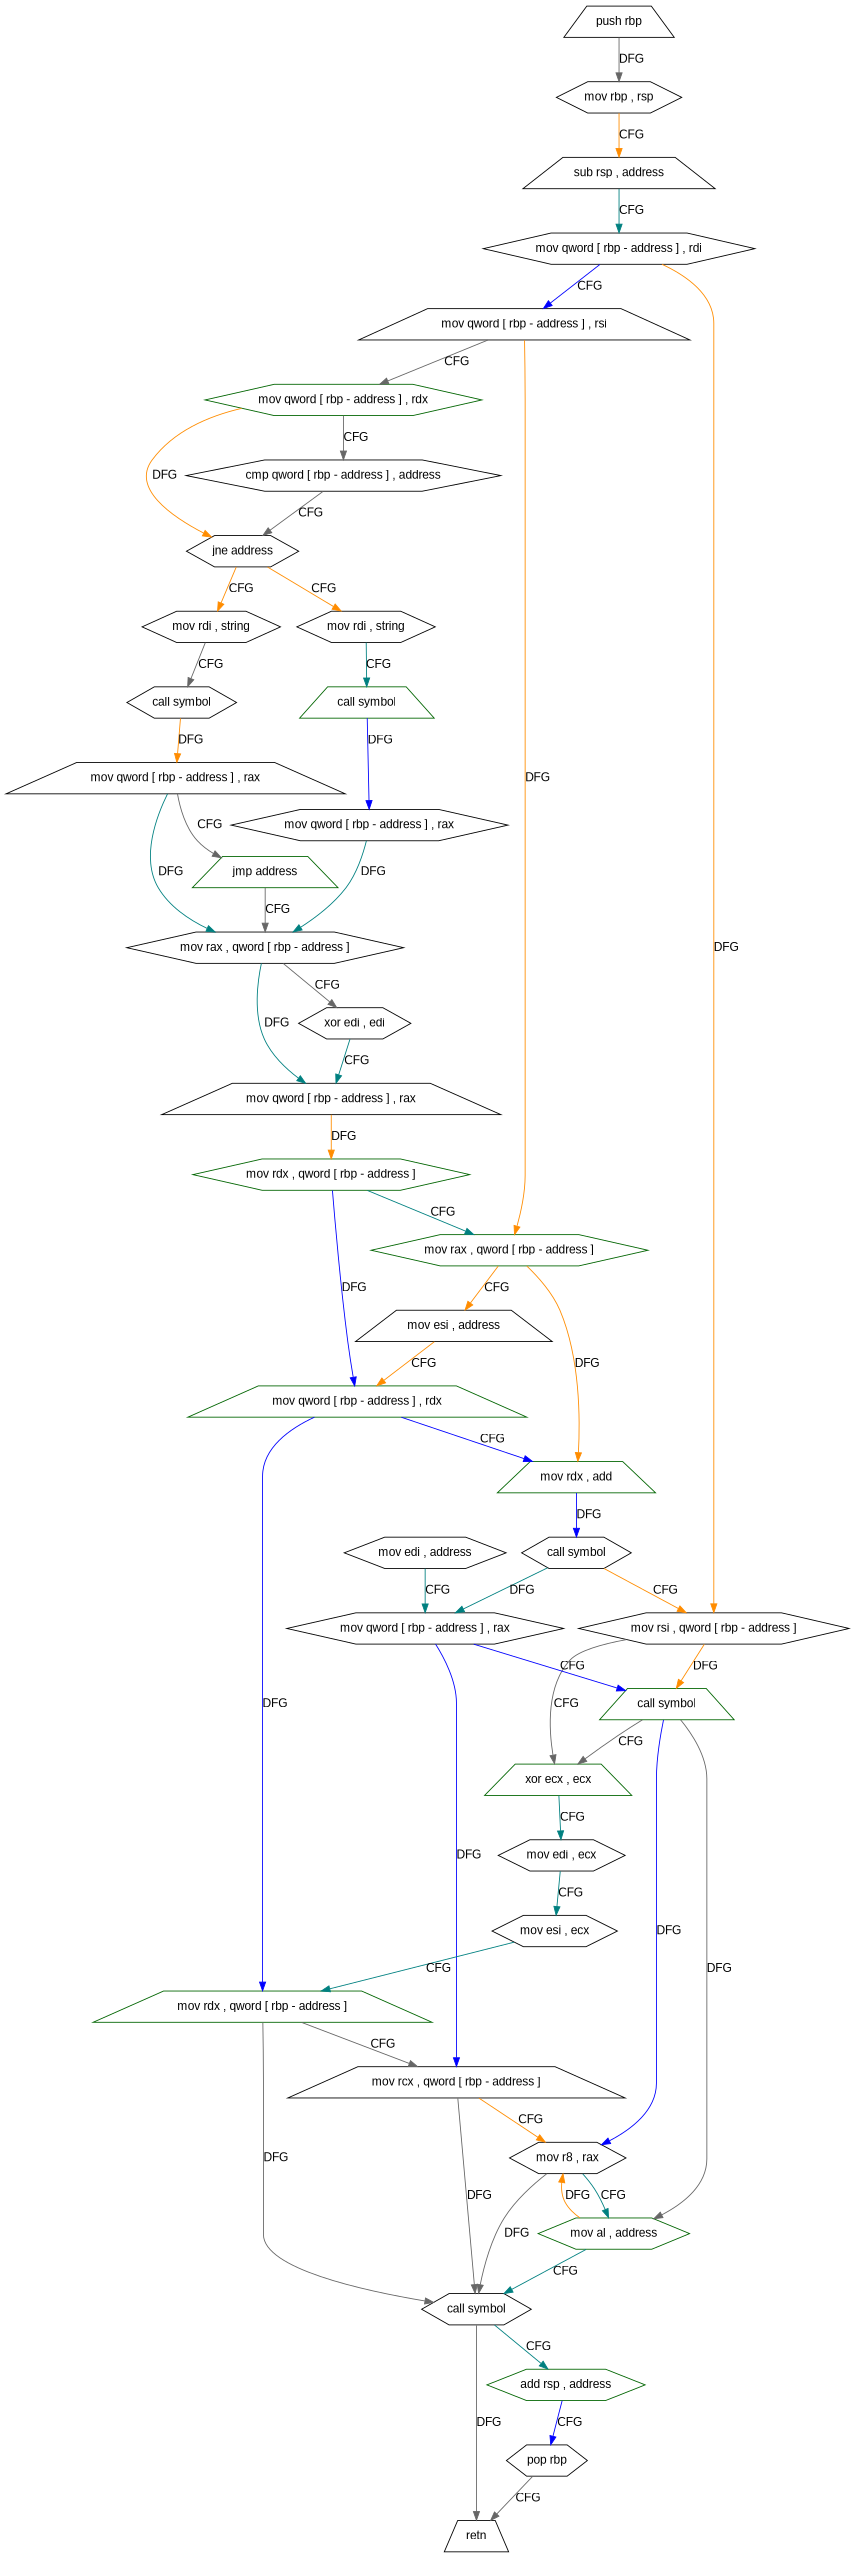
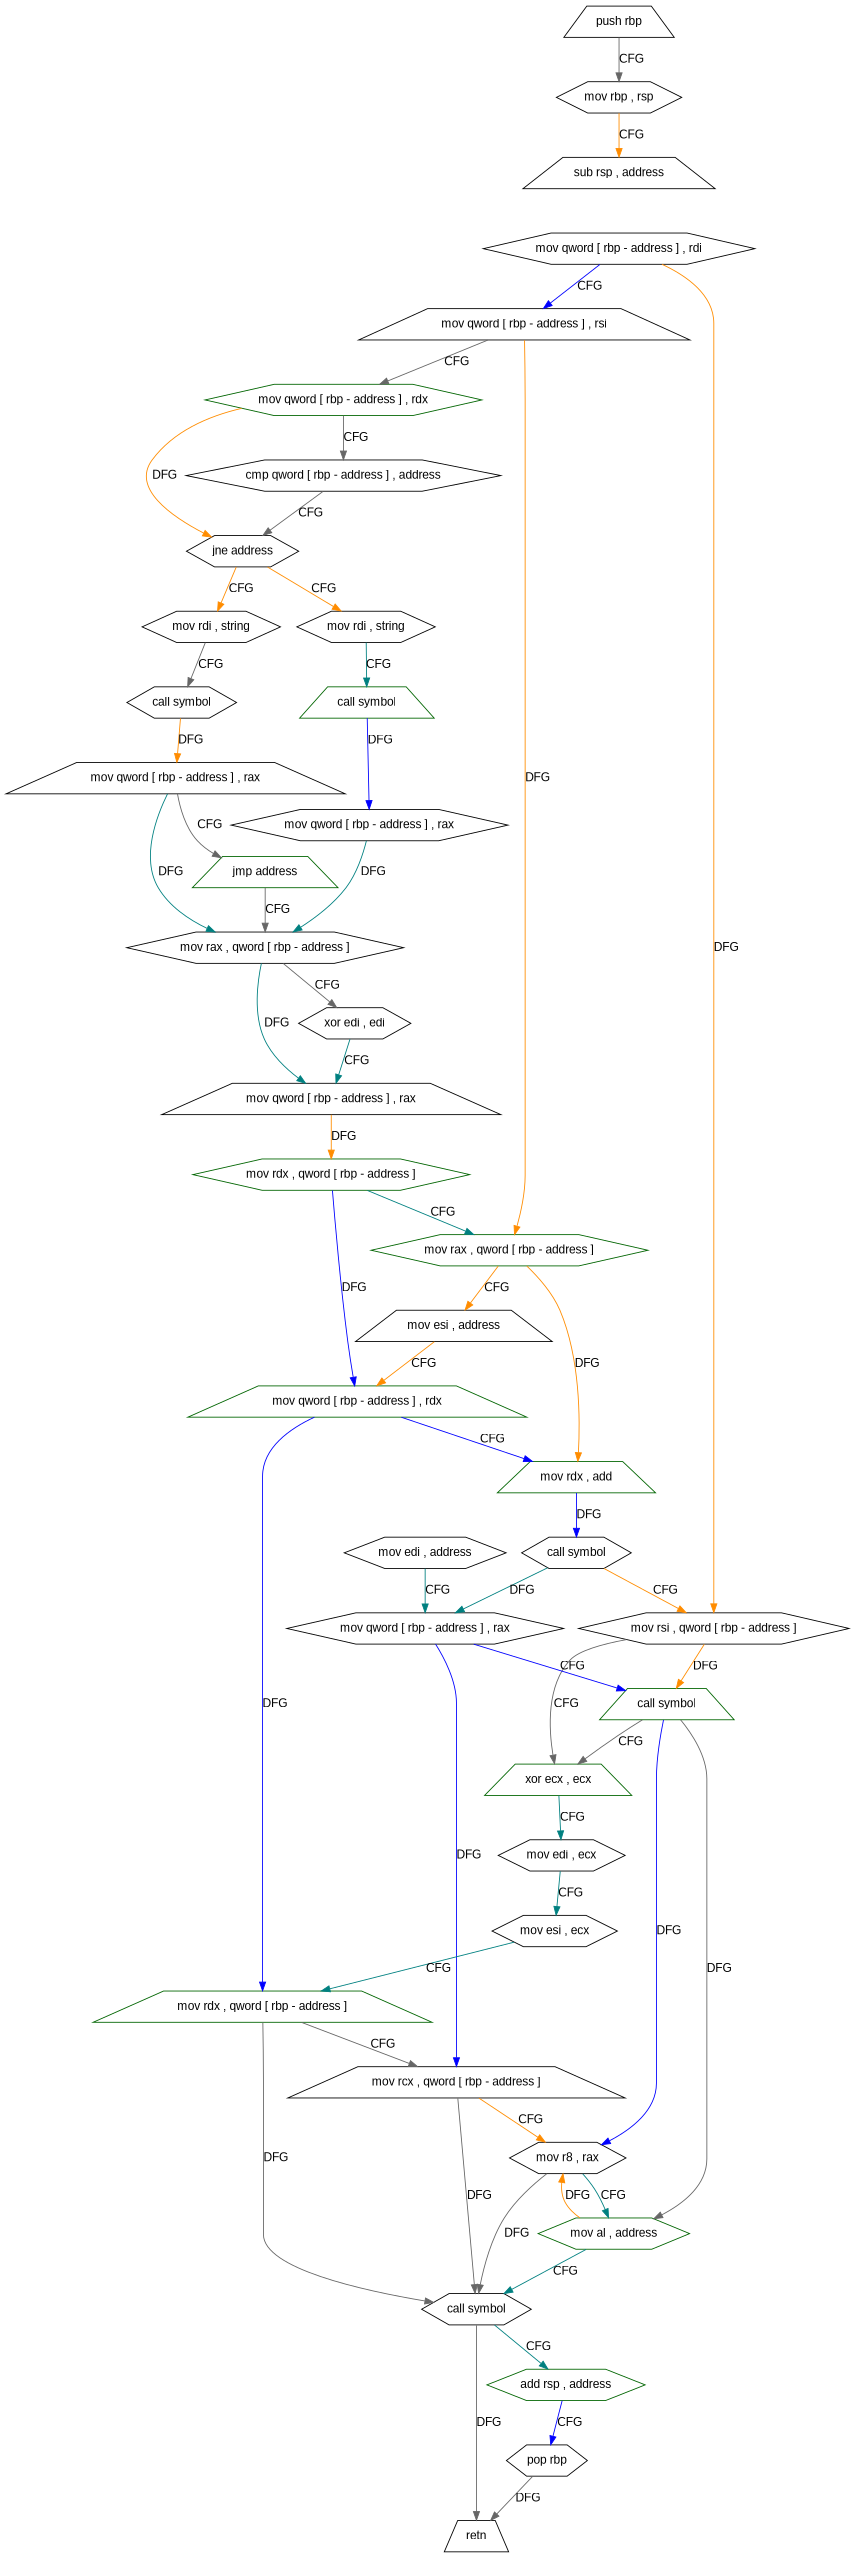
(632, 60) -> (632, 60)
(619, 206) -> none
(529, 2498) -> (529, 2498)
